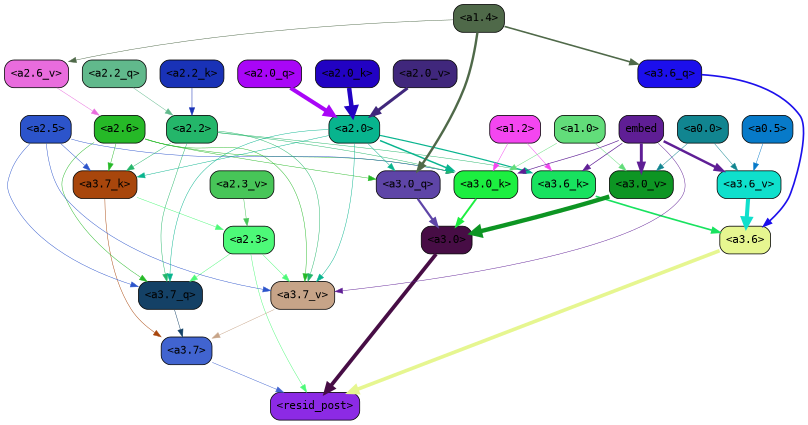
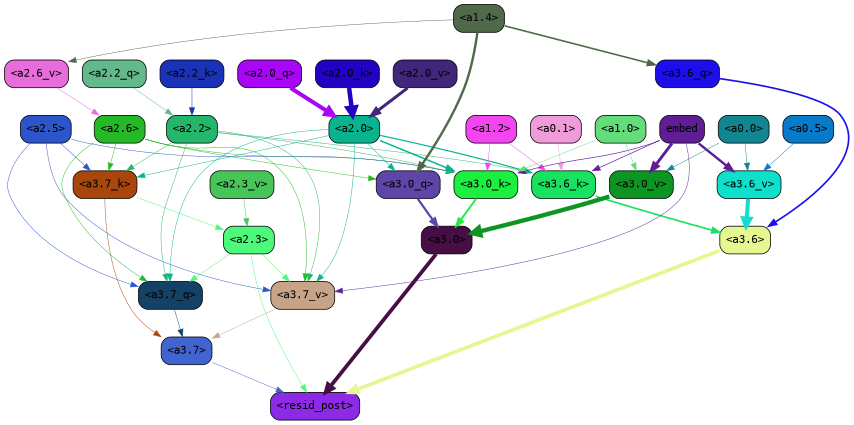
none -> (556, 129)
